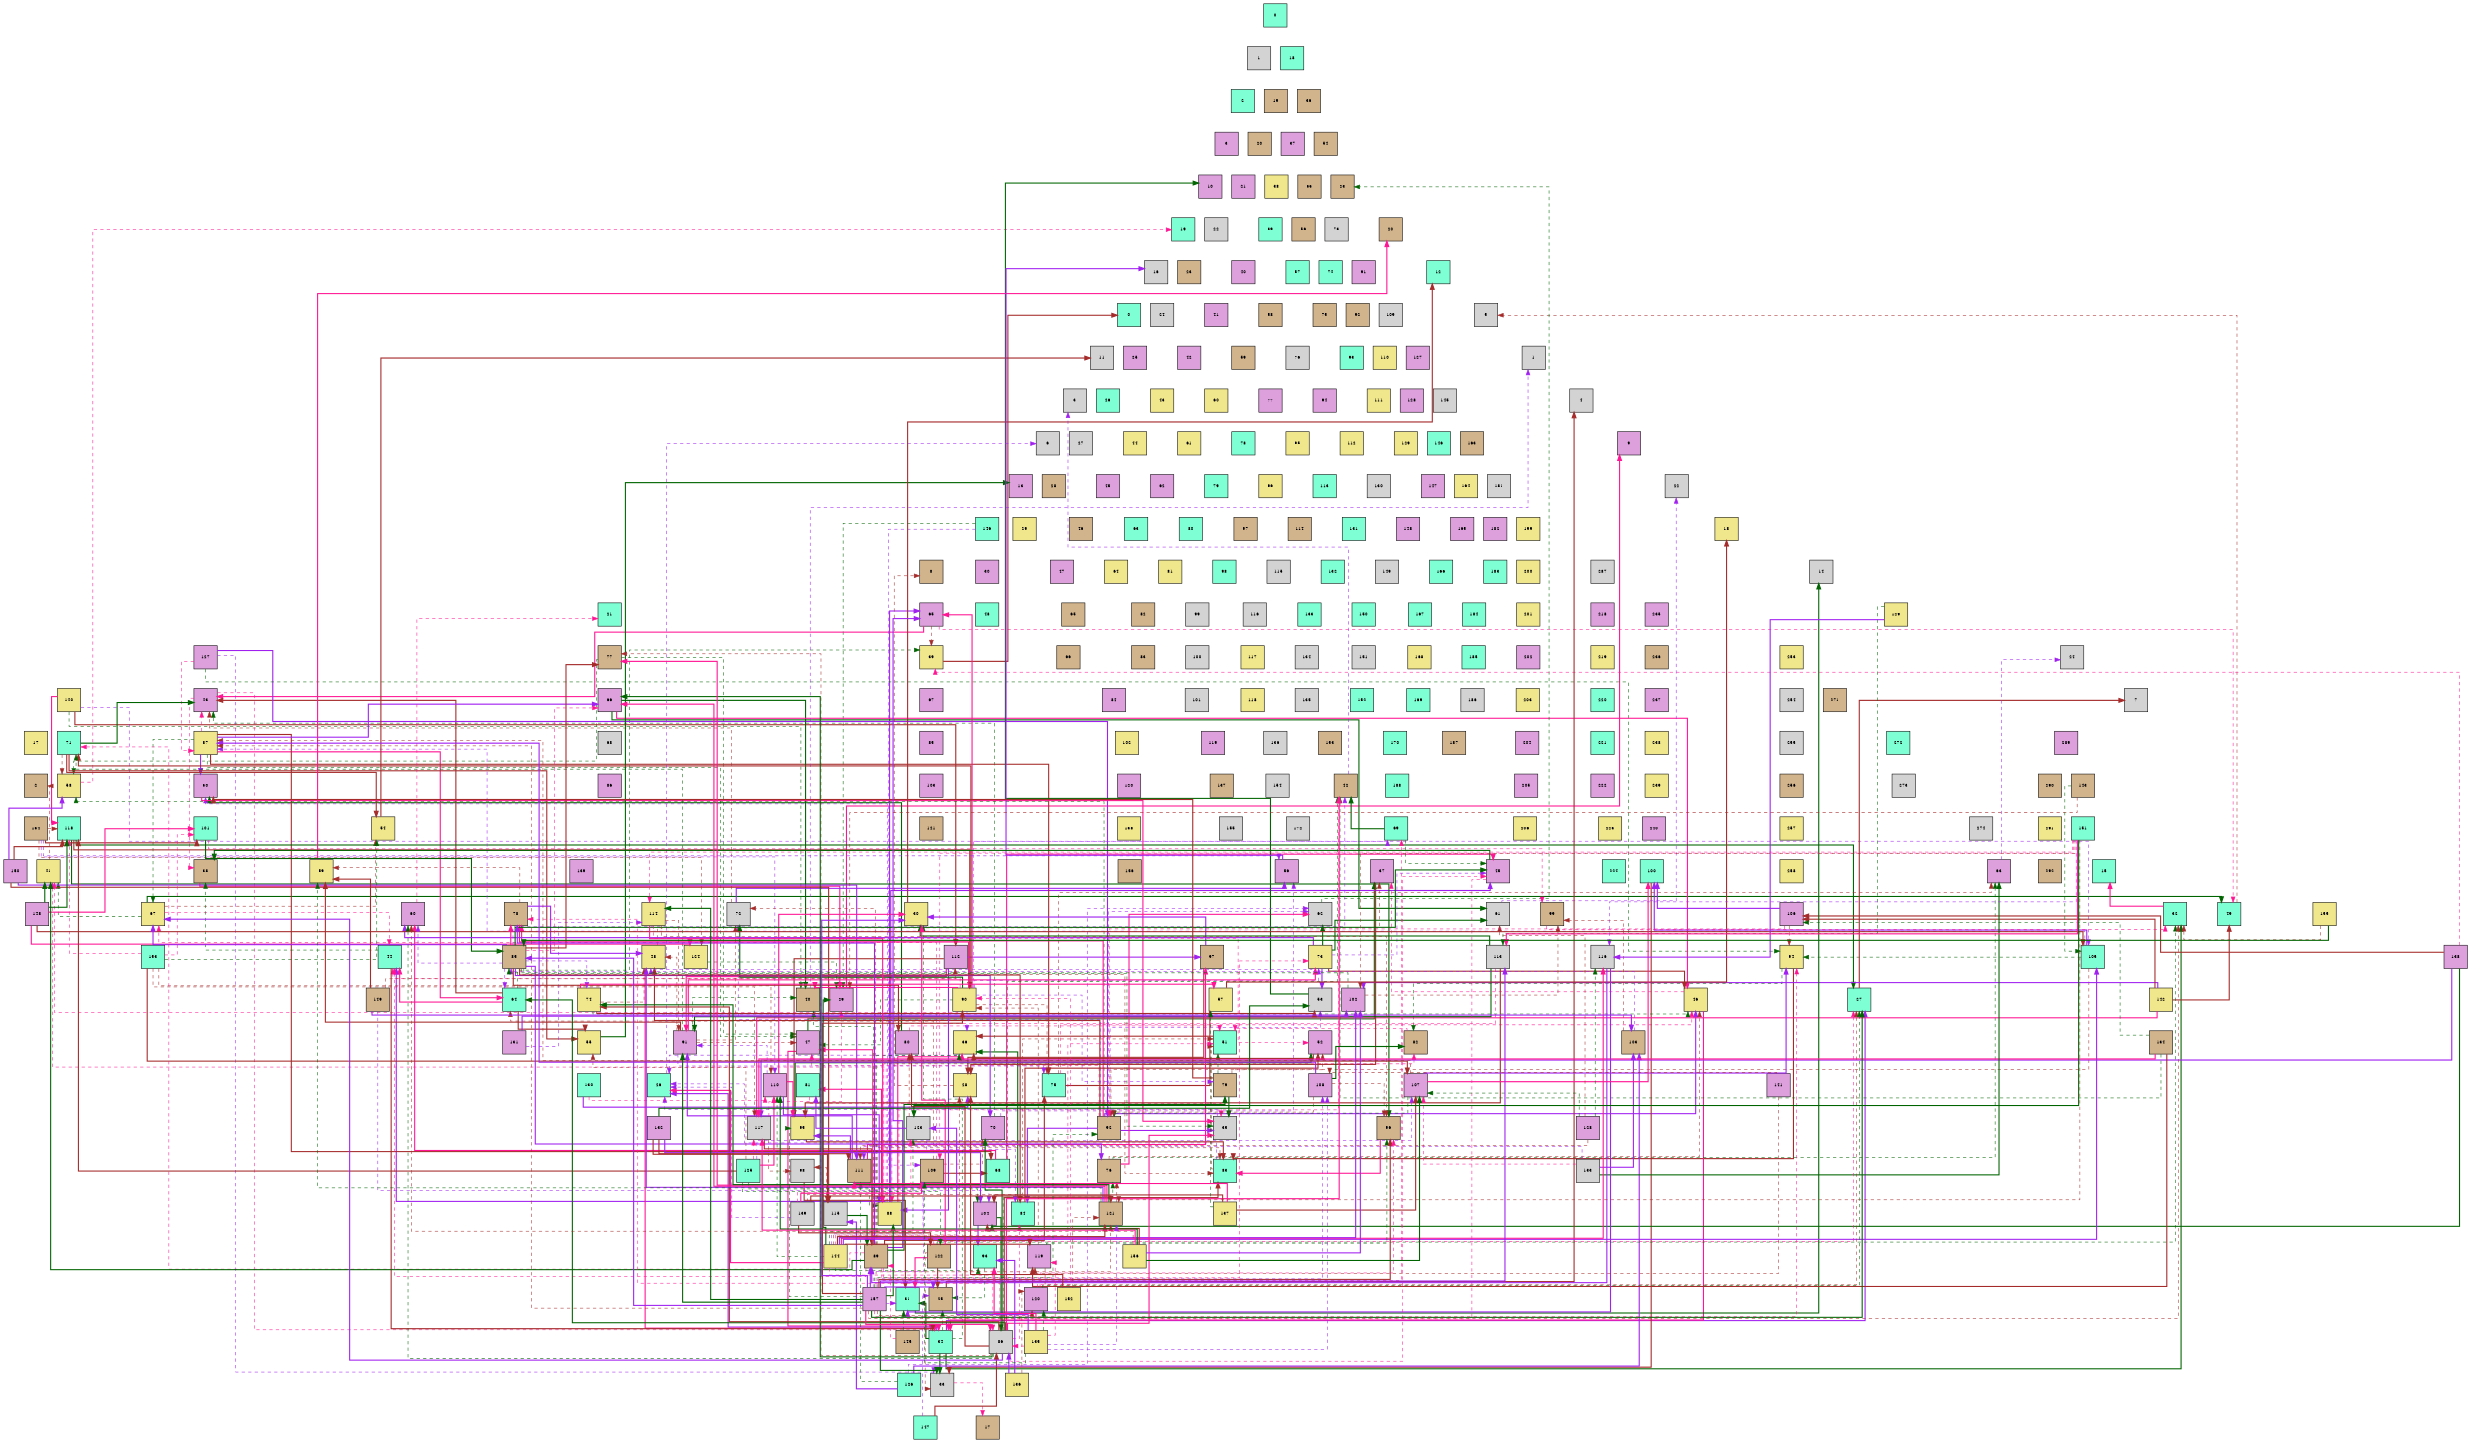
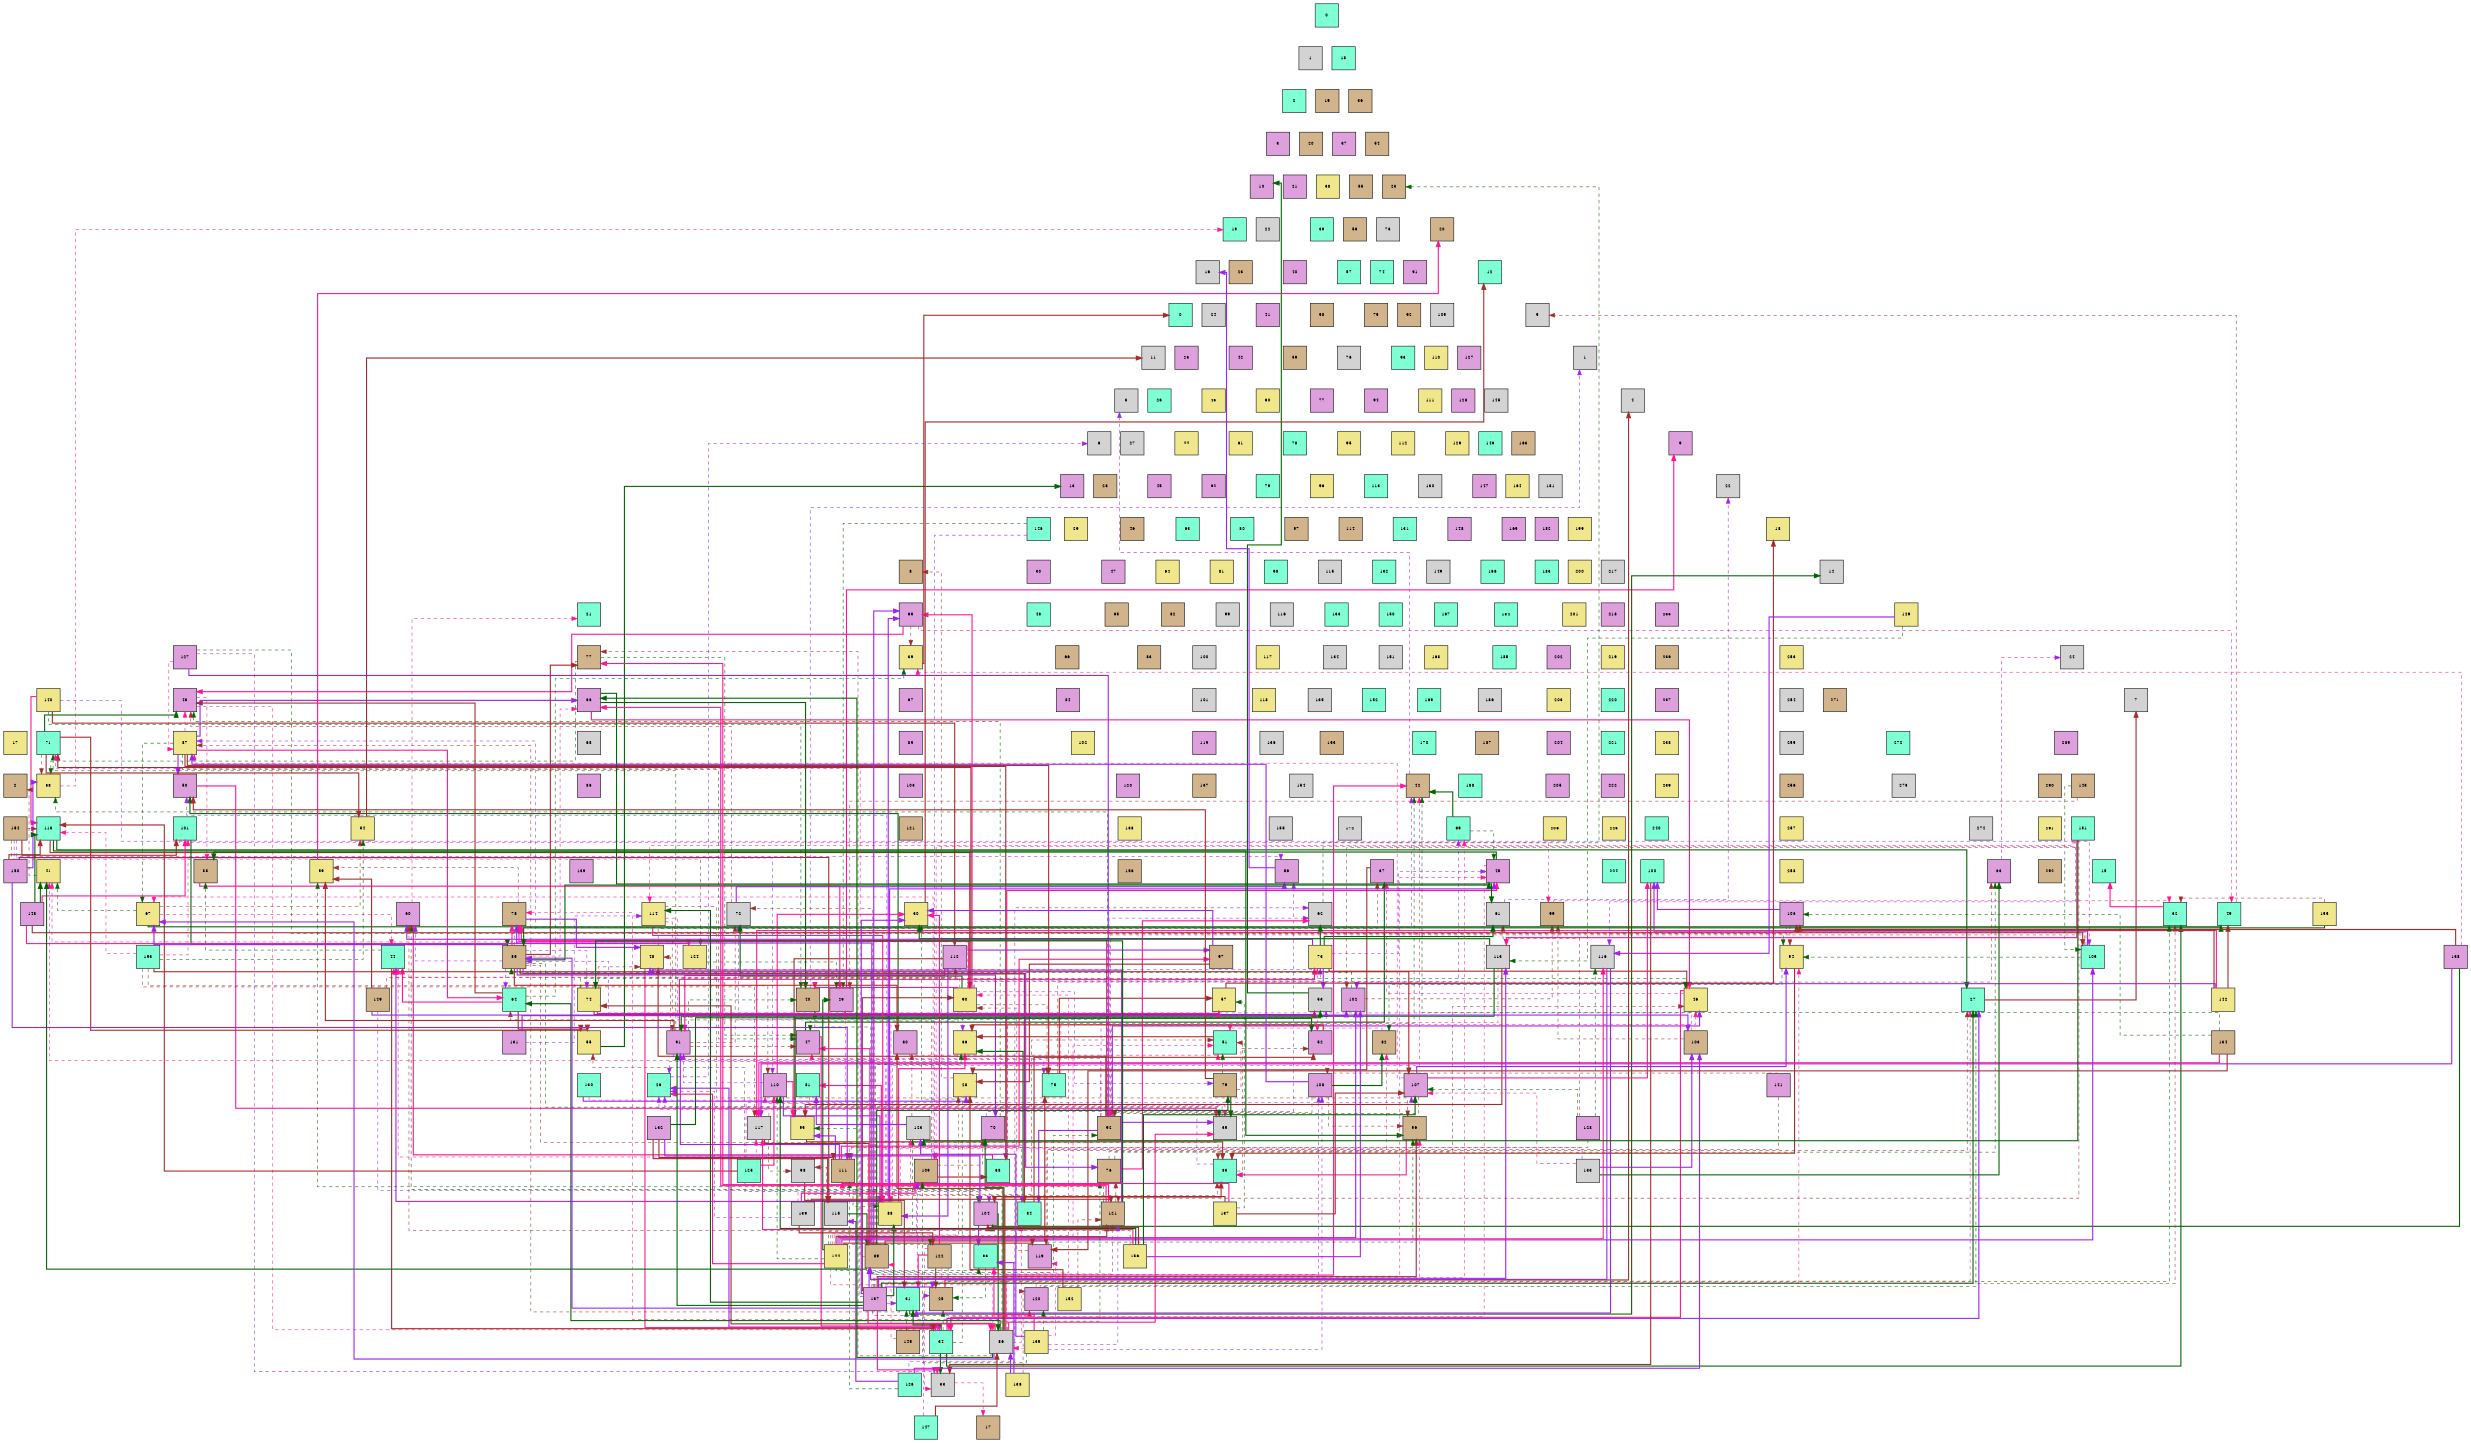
(1603, 572) -> (1613, 572)
(1654, 828) -> (1657, 828)
(543, 991) -> (1299, 763)
(531, 1038) -> (531, 1049)
(861, 1192) -> (888, 1244)
(925, 1320) -> (925, 1318)
(880, 1366) -> (877, 1367)
